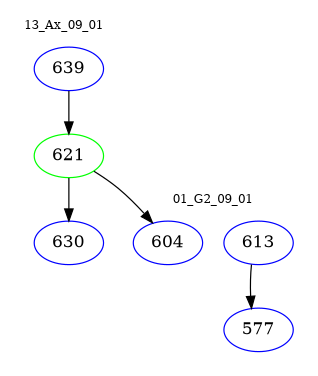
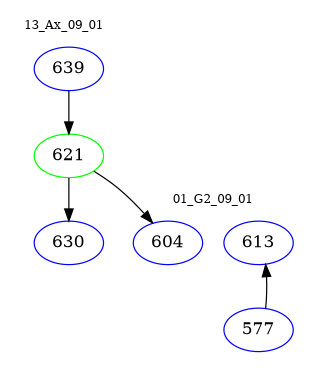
(251, 280) -> (267, 293)
